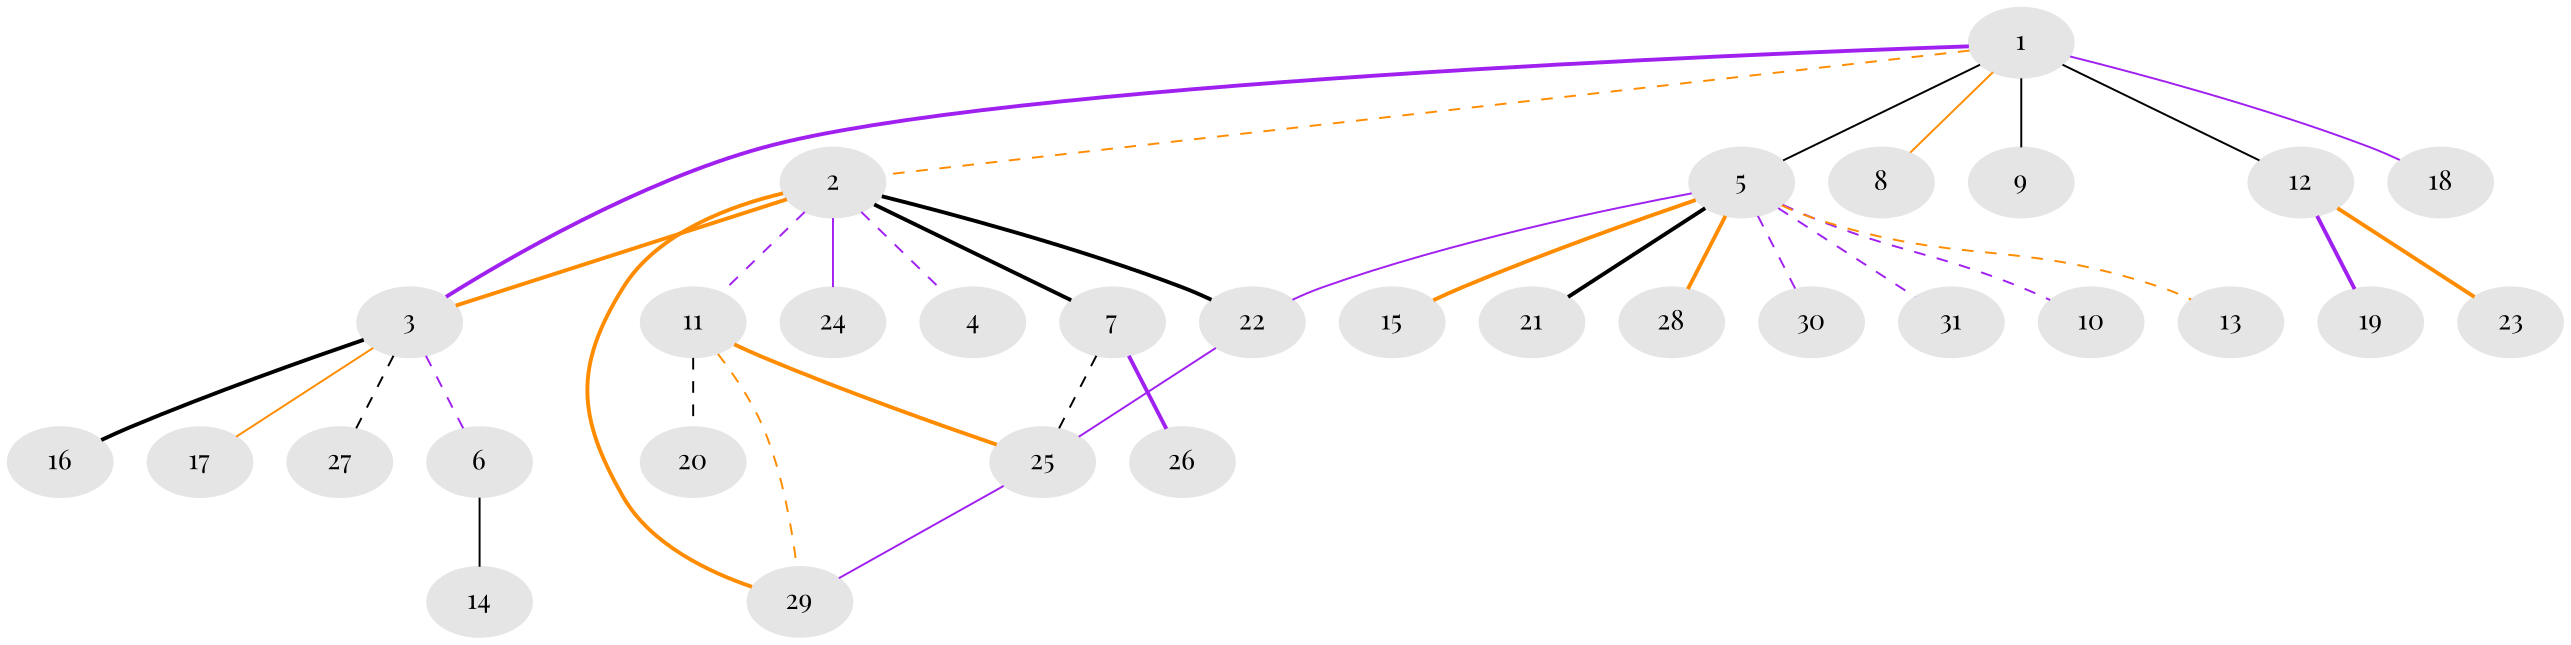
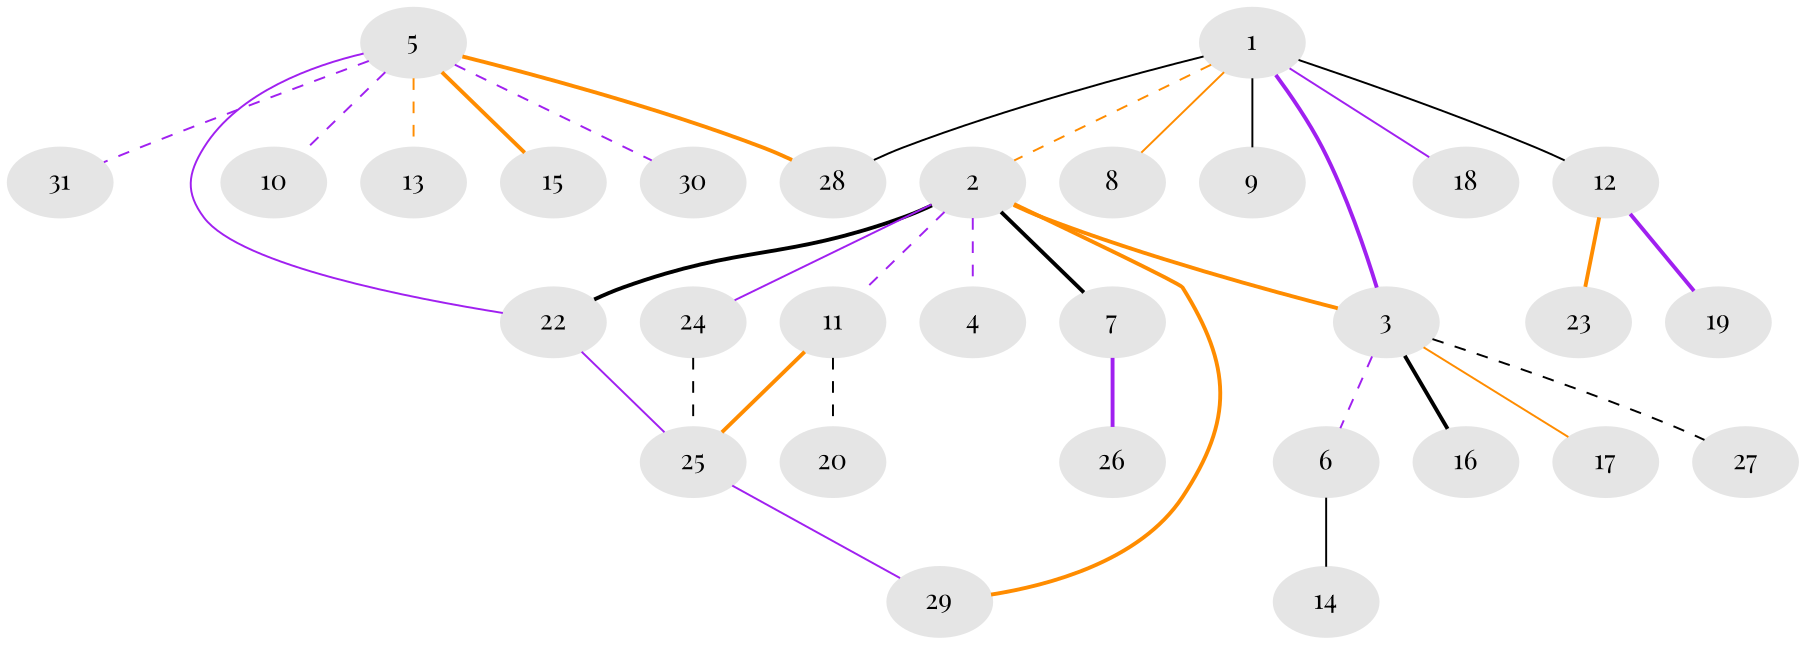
(1882, 113) -> (1037, 102)
(1532, 322) -> none
(1078, 392) -> (693, 392)
(773, 454) -> none
